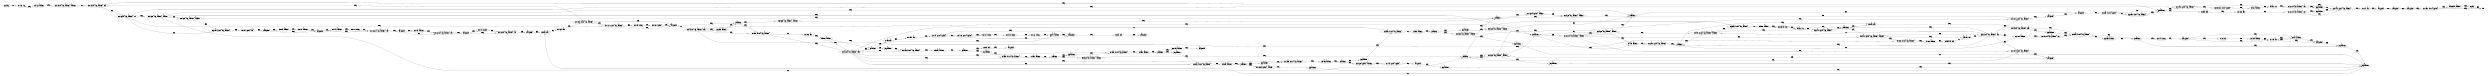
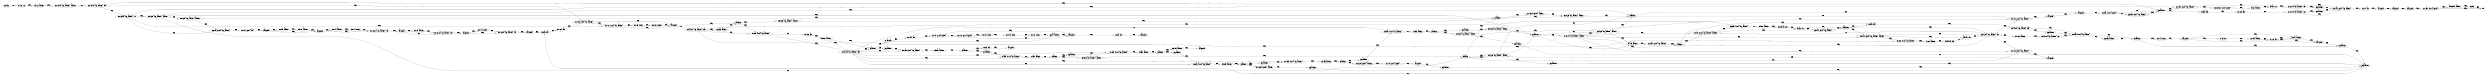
(30, 7) -> (29, 6)
(1851, 48) -> (1626, 47)
